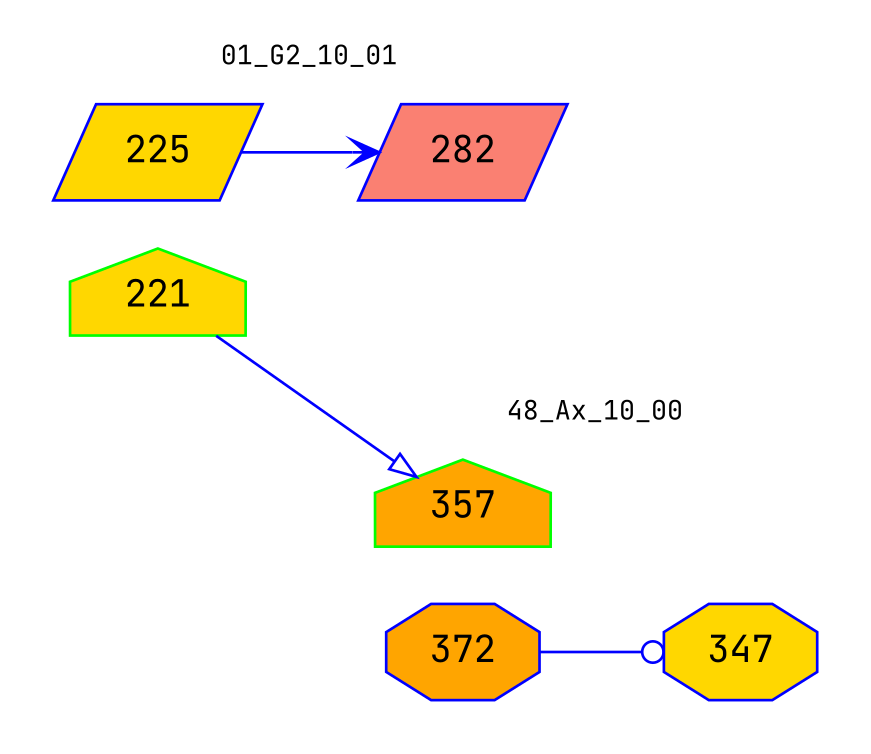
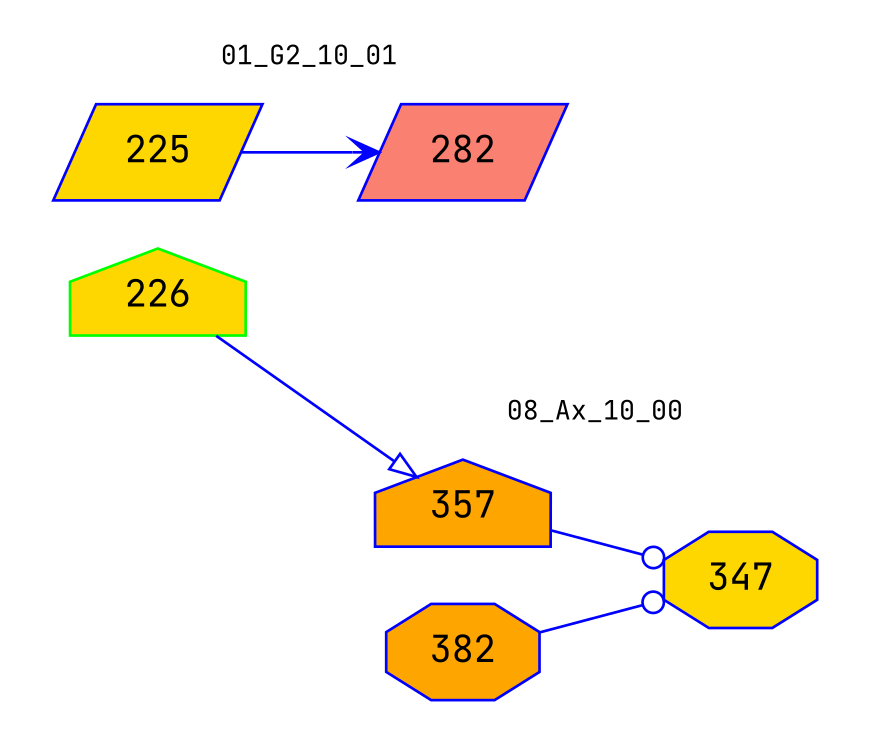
(158, 297) -> (158, 297)
(596, 413) -> (596, 413)
(463, 508) -> (463, 508)
none -> (597, 542)
(463, 652) -> (463, 652)
